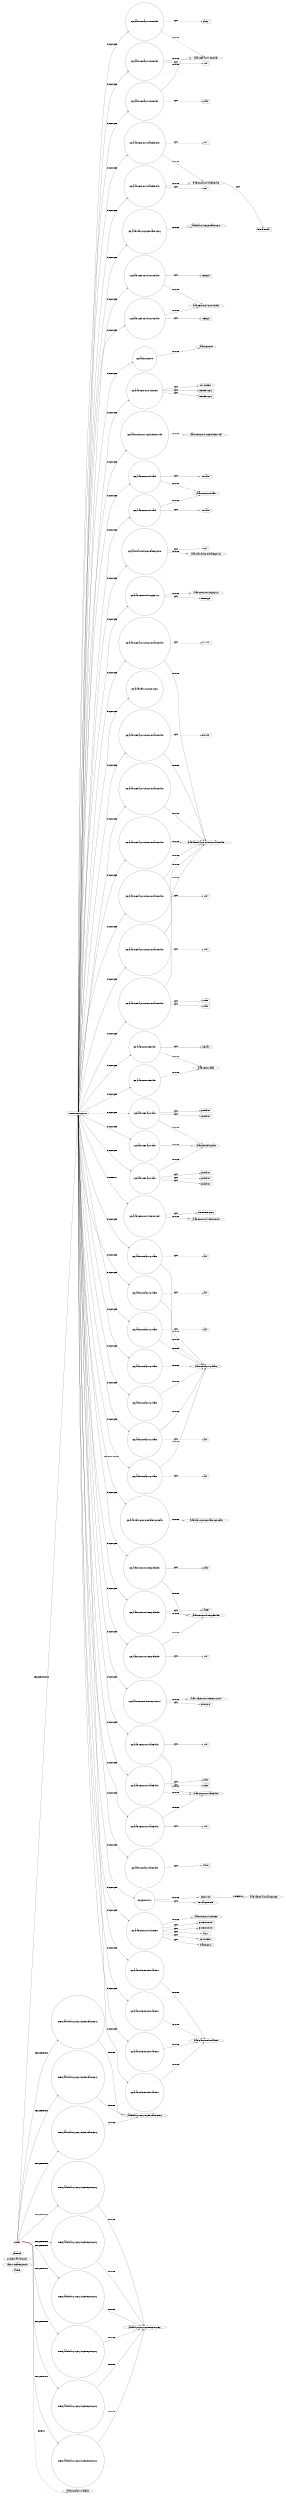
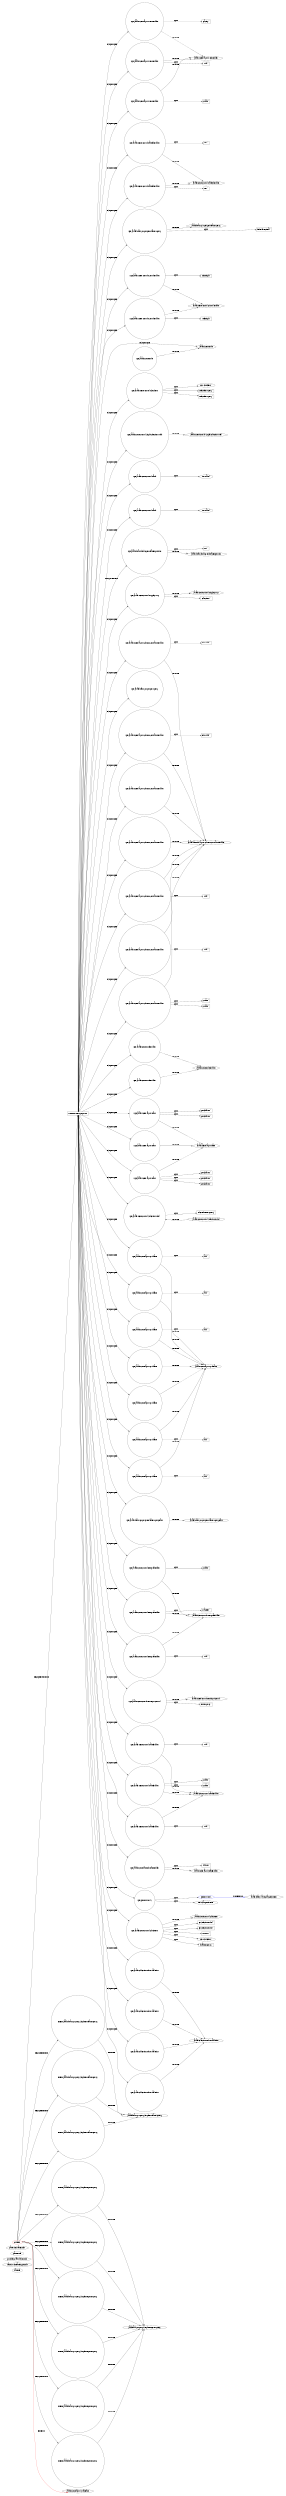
(248, 201) -> (211, 231)
(206, 494) -> none
(112, 578) -> (112, 578)
(206, 599) -> (206, 599)
(85, 732) -> (93, 539)
(206, 1047) -> none
(206, 1068) -> (206, 1068)
(206, 1146) -> (206, 1146)
(112, 1178) -> (112, 1178)
(177, 1218) -> (178, 1220)
(112, 1456) -> (112, 1456)
(206, 1699) -> (206, 1699)
(145, 1868) -> (145, 1868)
none -> (206, 1871)
(264, 1897) -> (264, 1897)
(176, 1898) -> (176, 1898)
(206, 1934) -> (206, 1934)
none -> (17, 2248)
